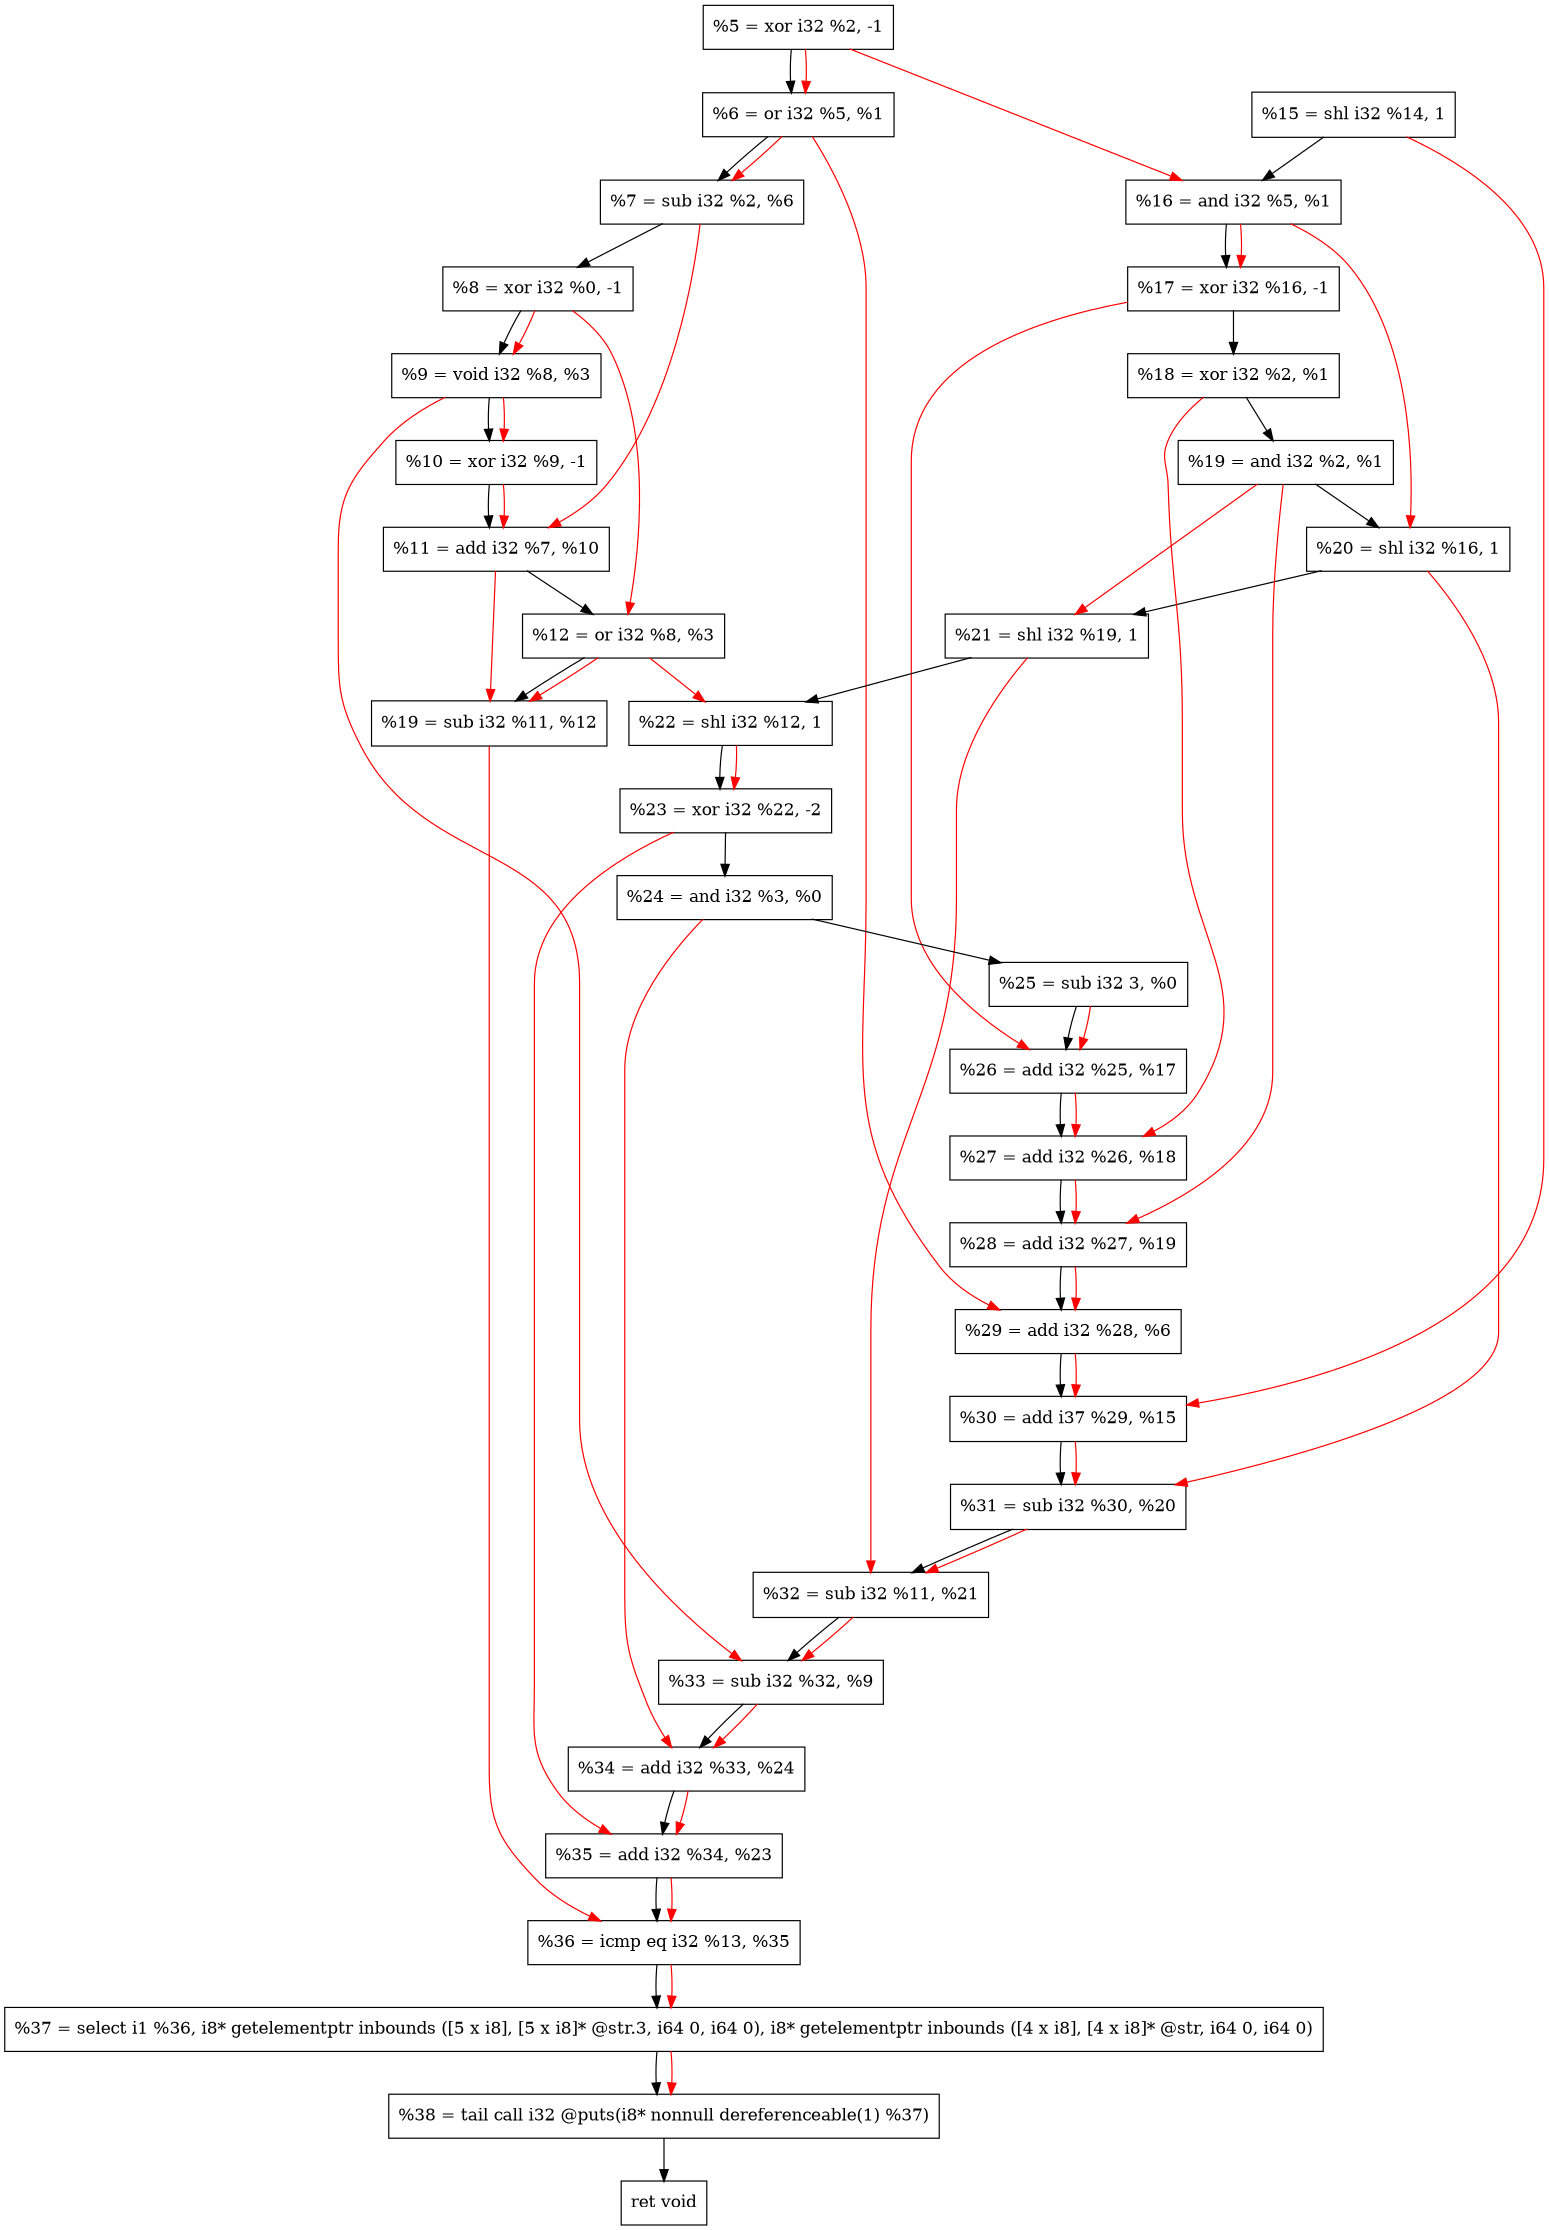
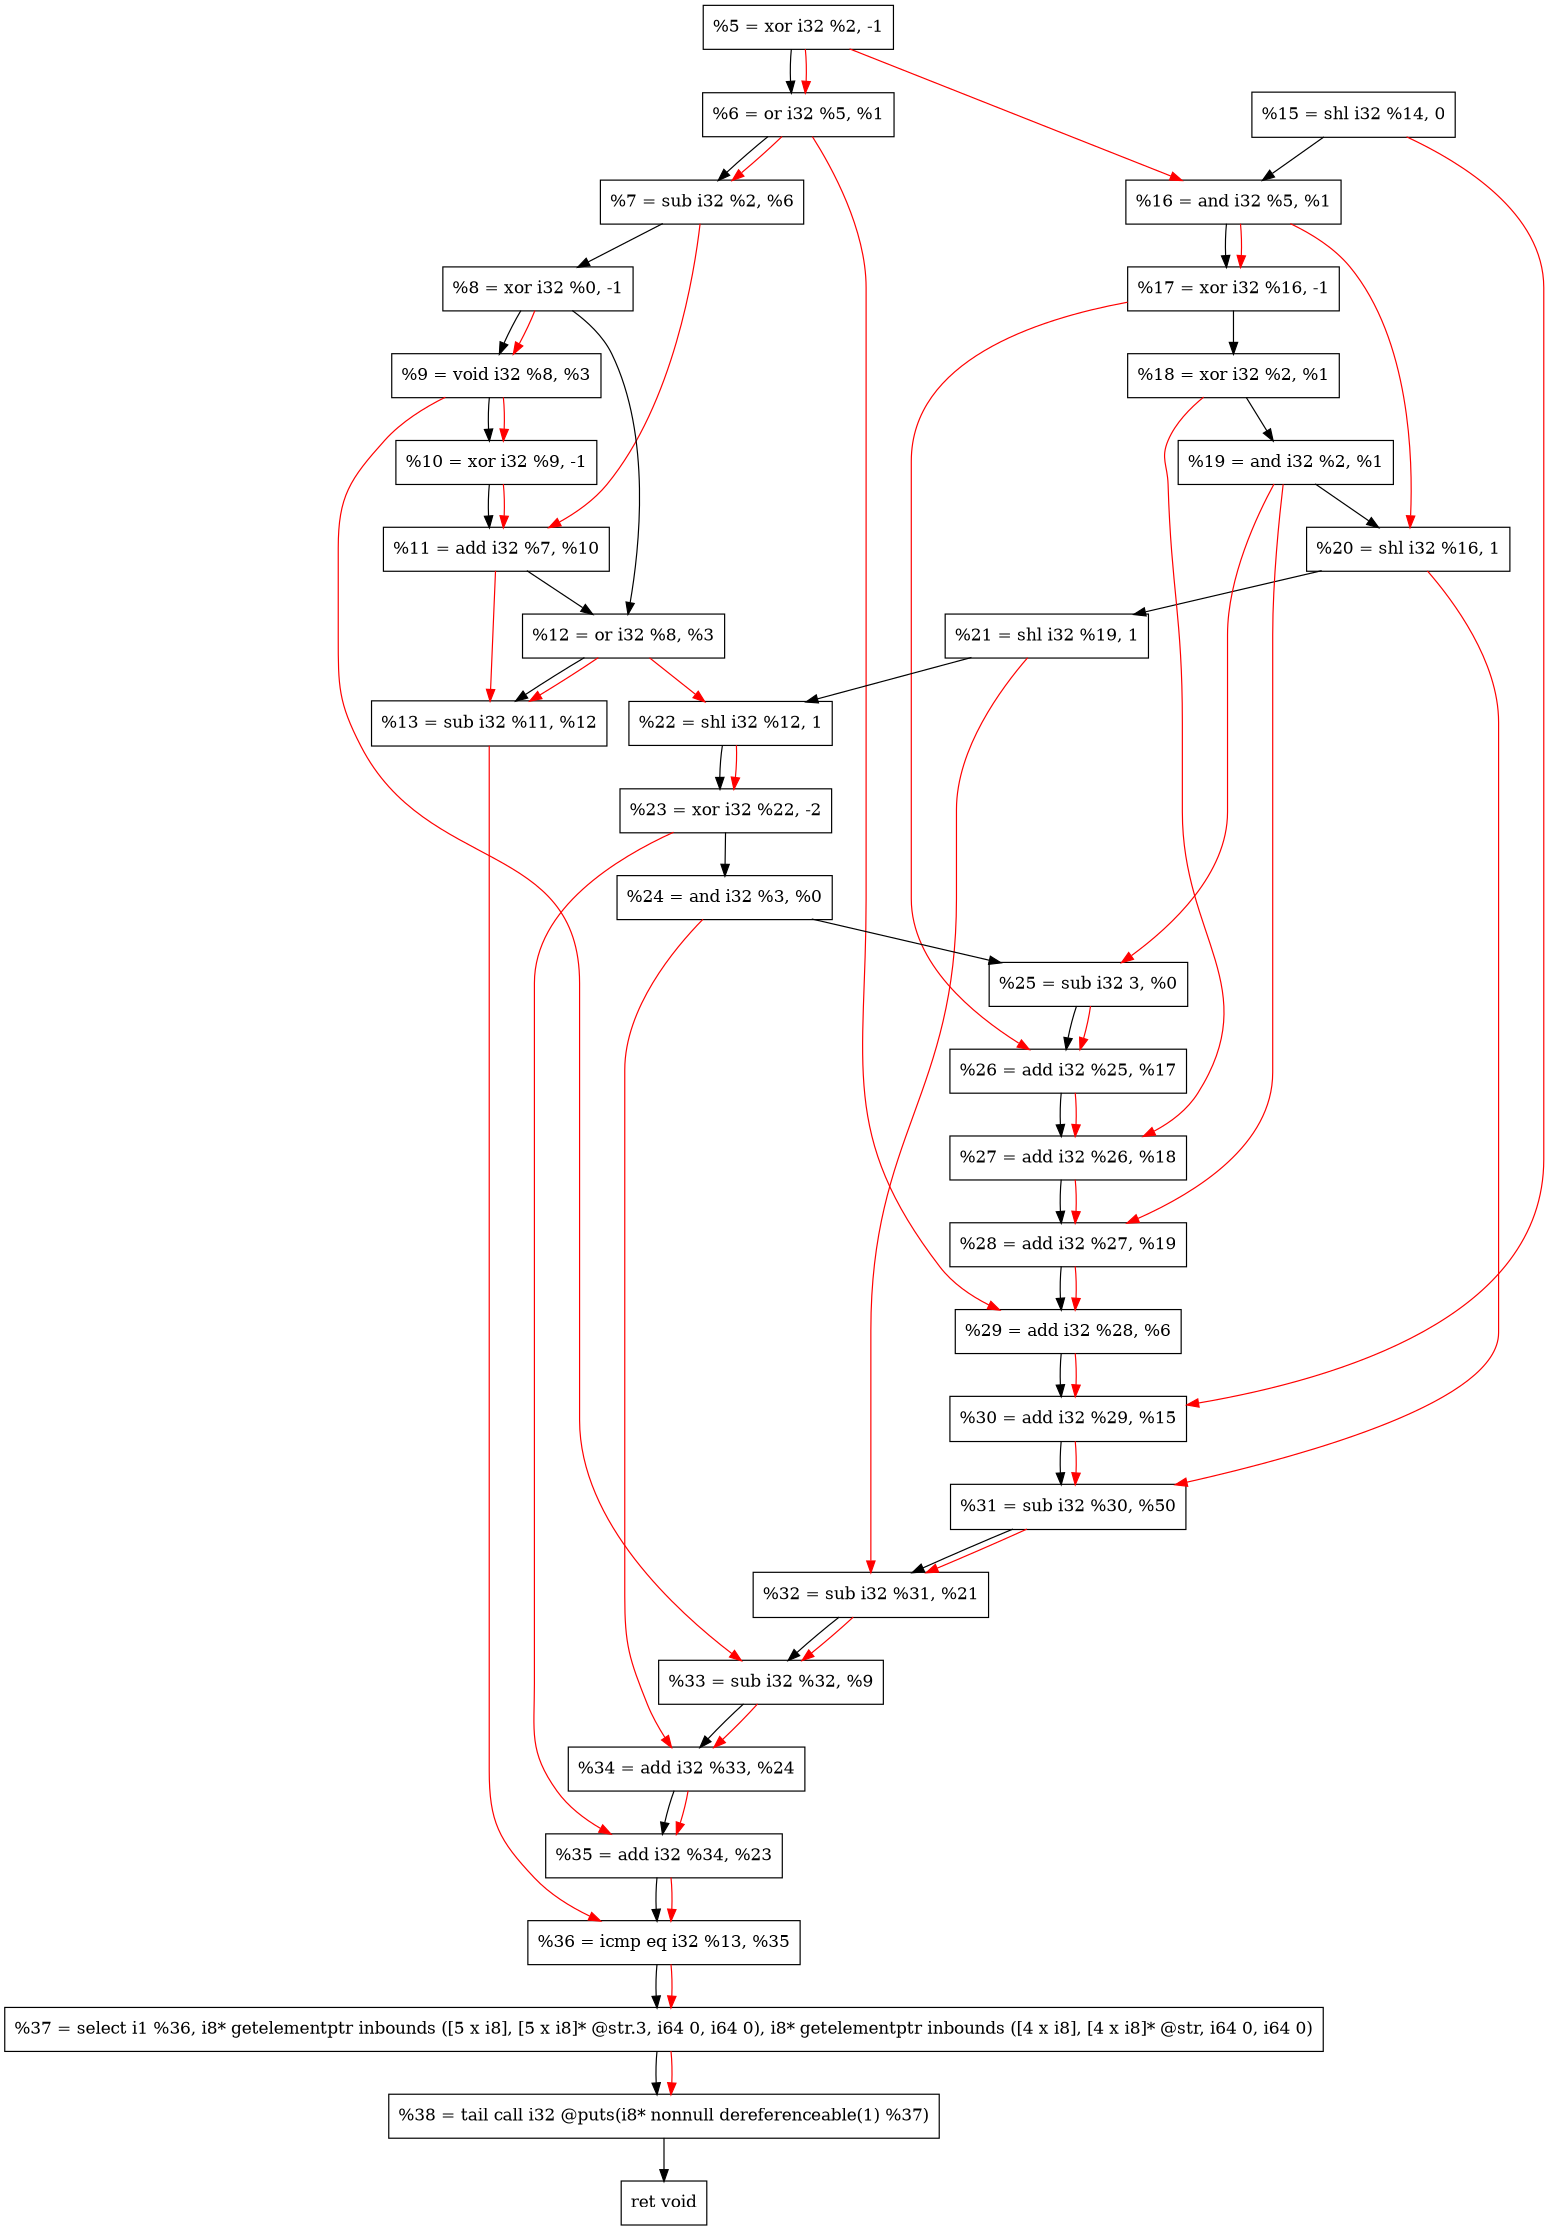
(1354, 115) -> (1354, 115)
(638, 455) -> (638, 455)
(1180, 540) -> (1228, 733)
(489, 723) -> (489, 723)
(1068, 1419) -> (1068, 1419)
(1068, 1507) -> (1068, 1507)
(871, 1595) -> (871, 1595)
